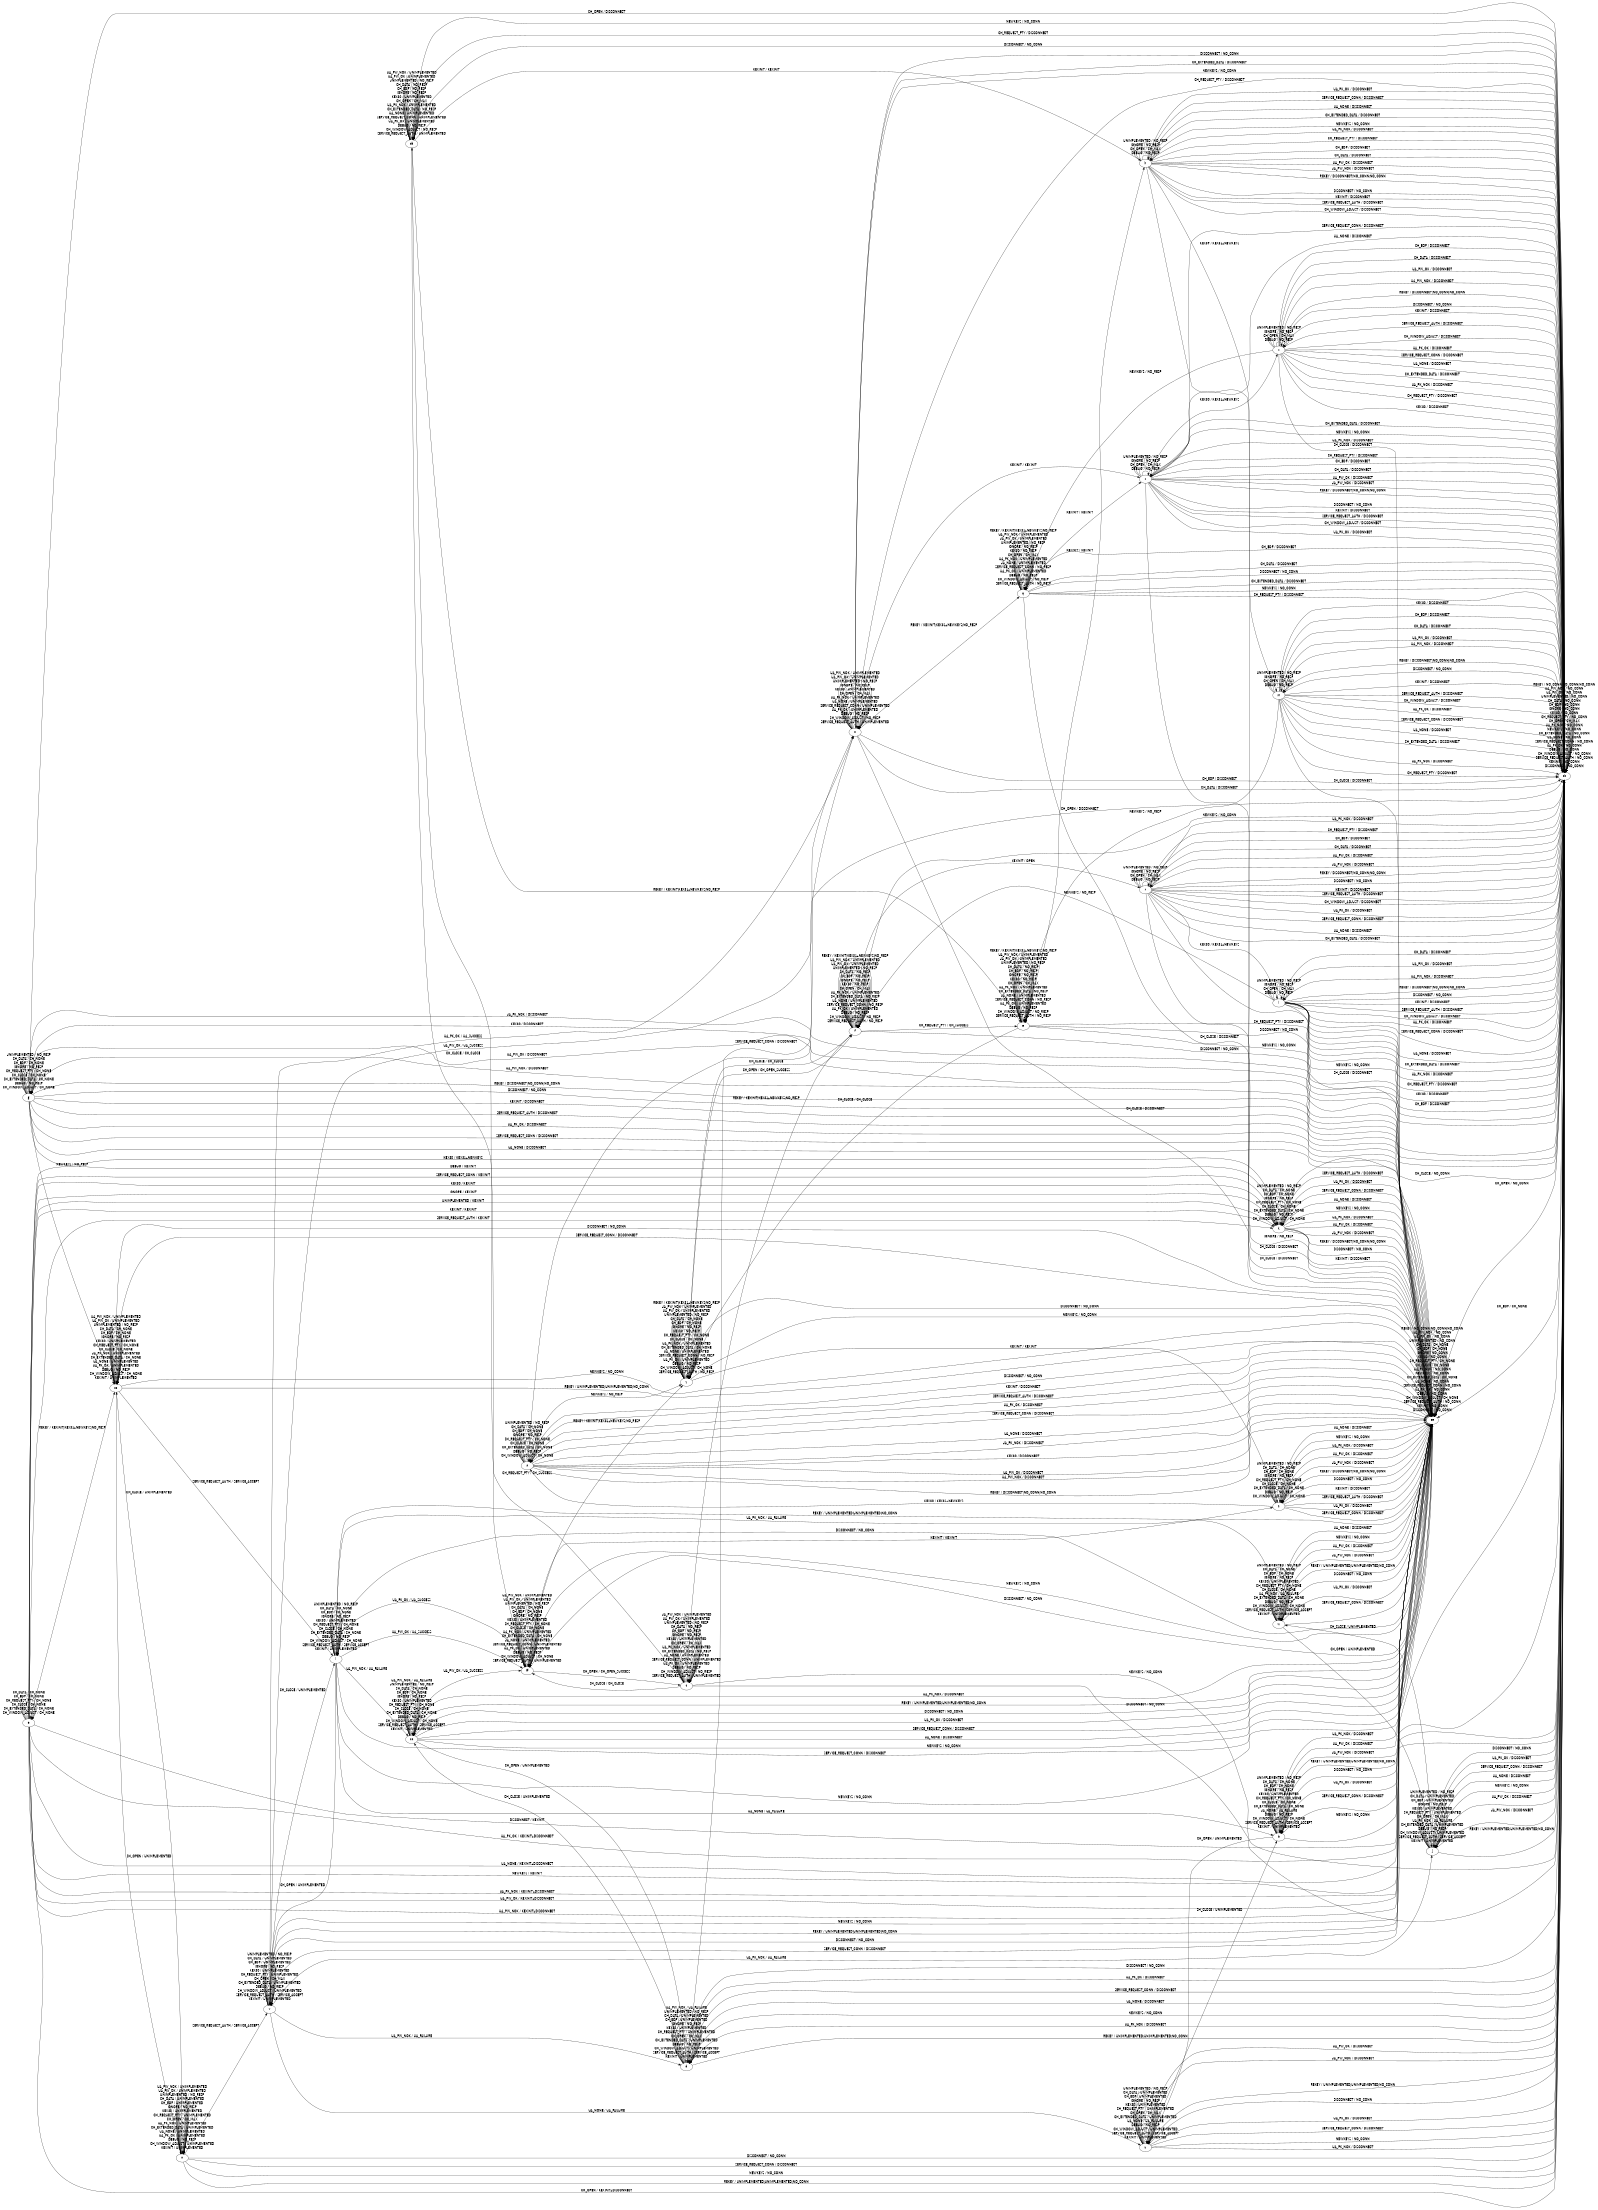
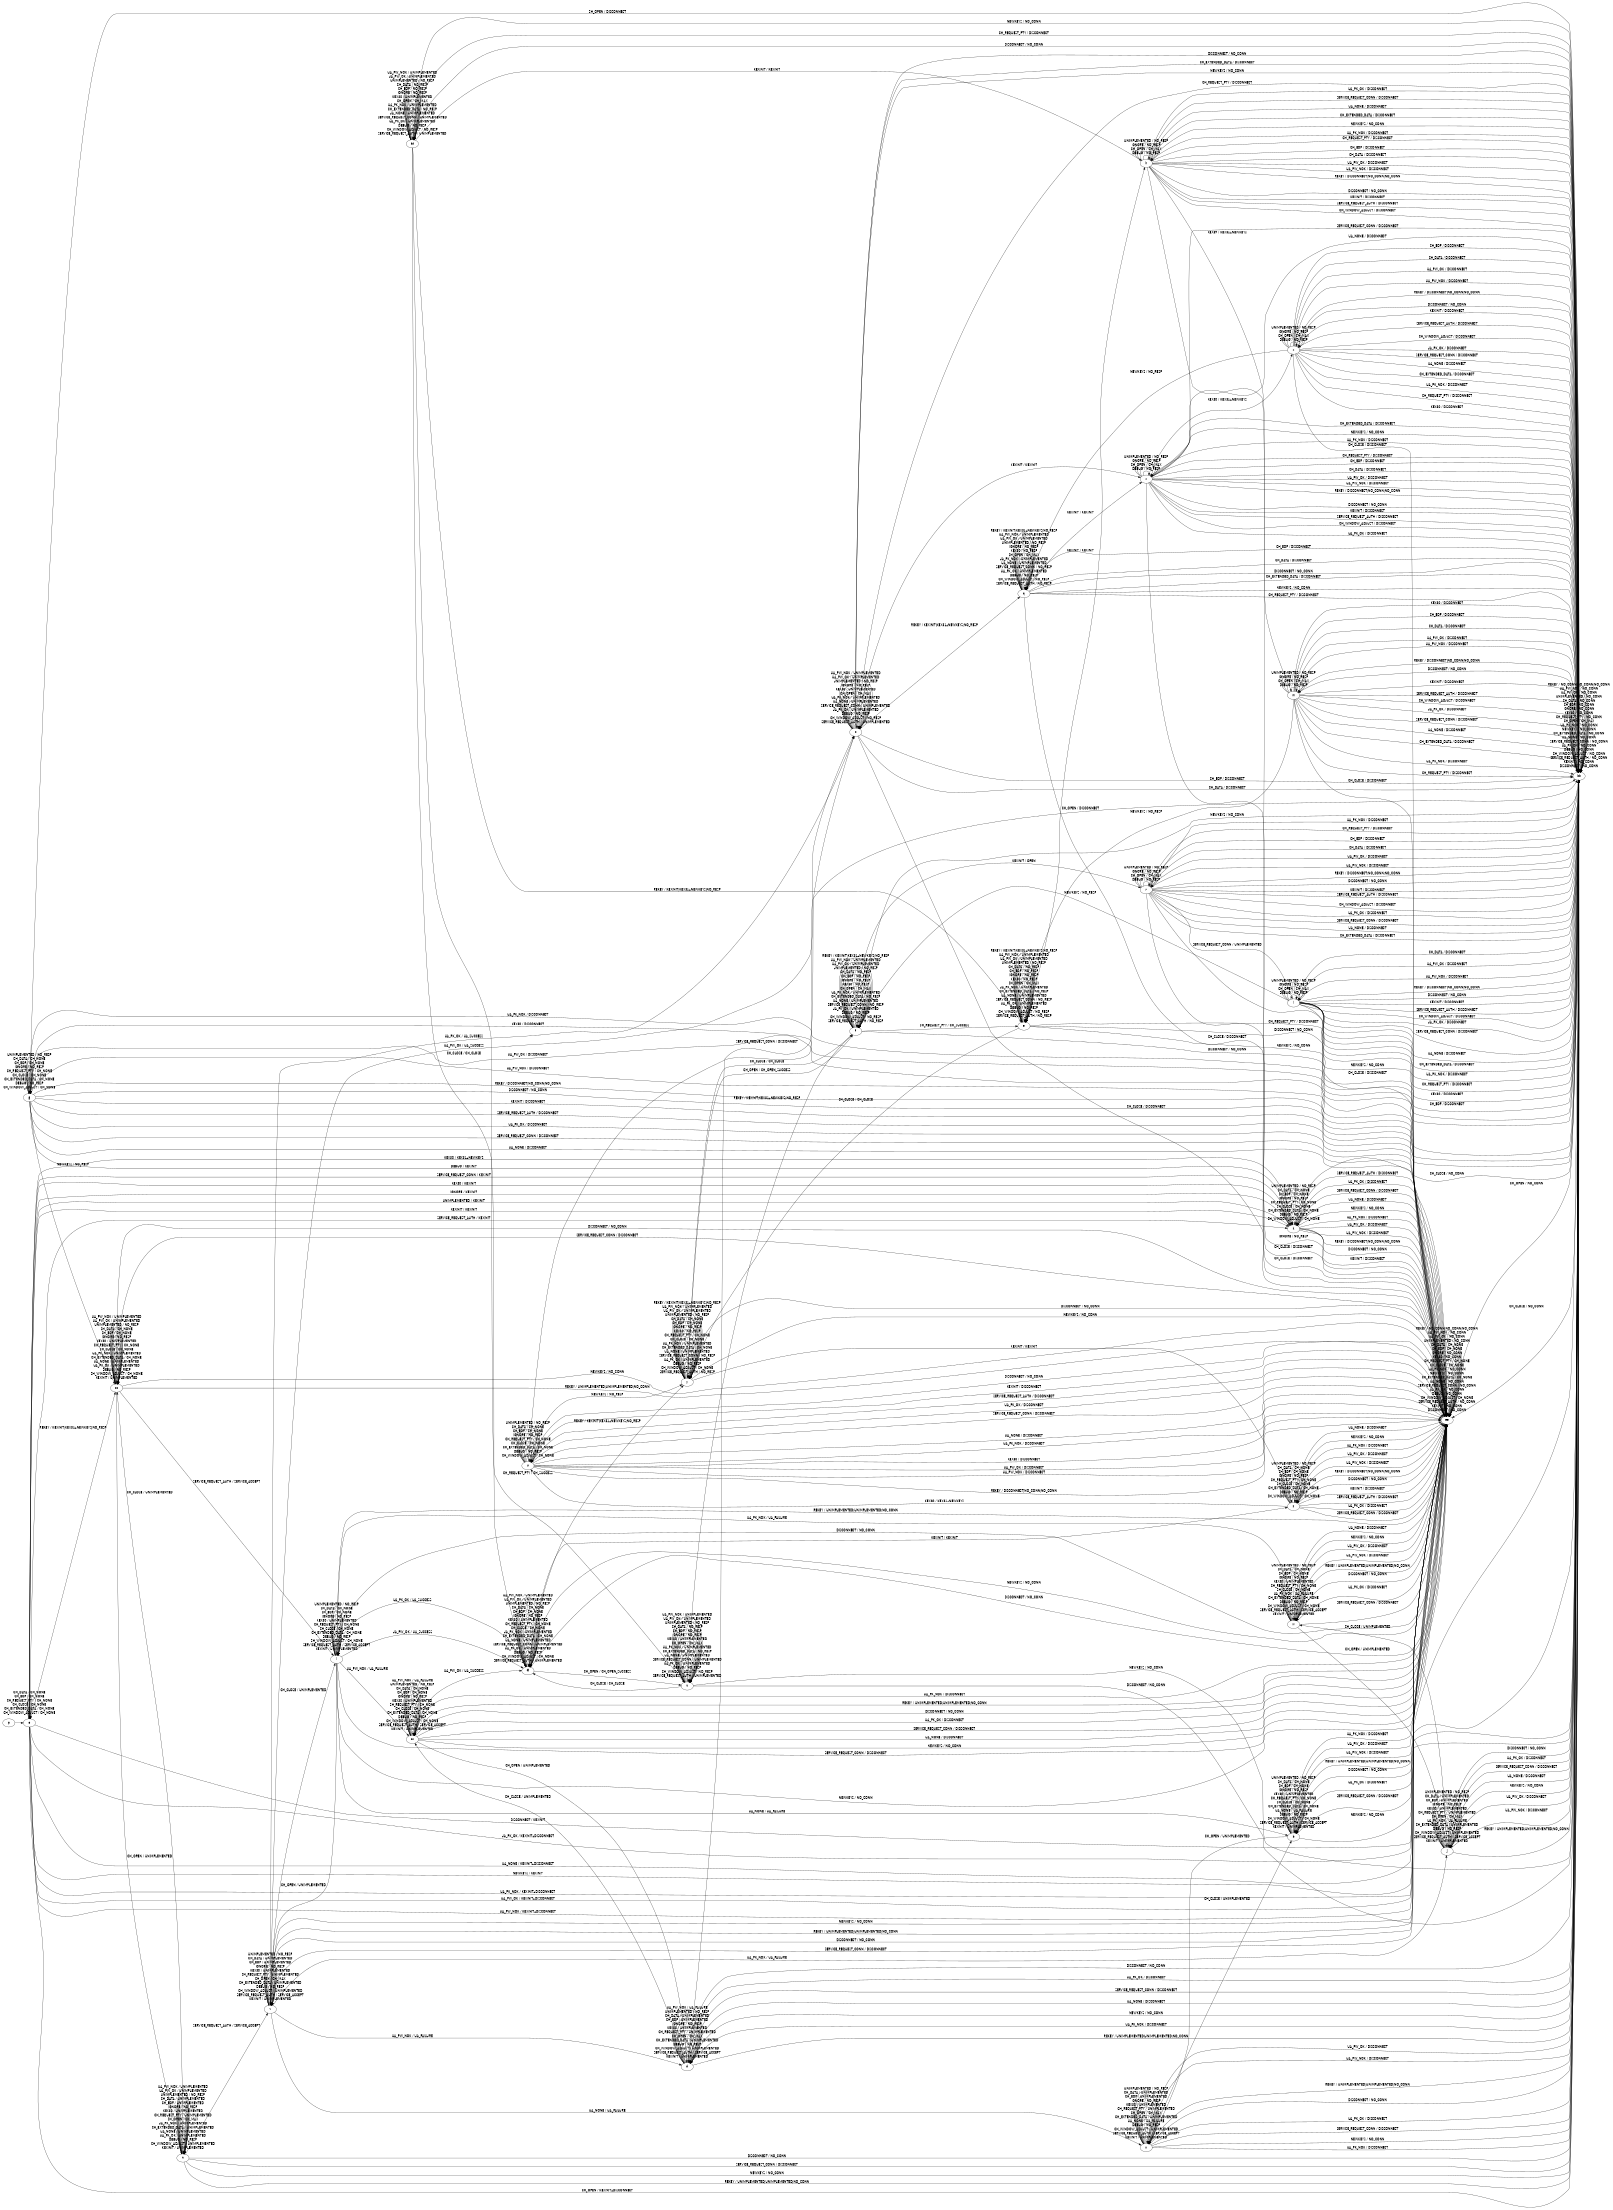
(1220, 945) -> (1227, 945)
(458, 955) -> (458, 953)
(1512, 1307) -> (1527, 1307)
none -> (9, 1723)
